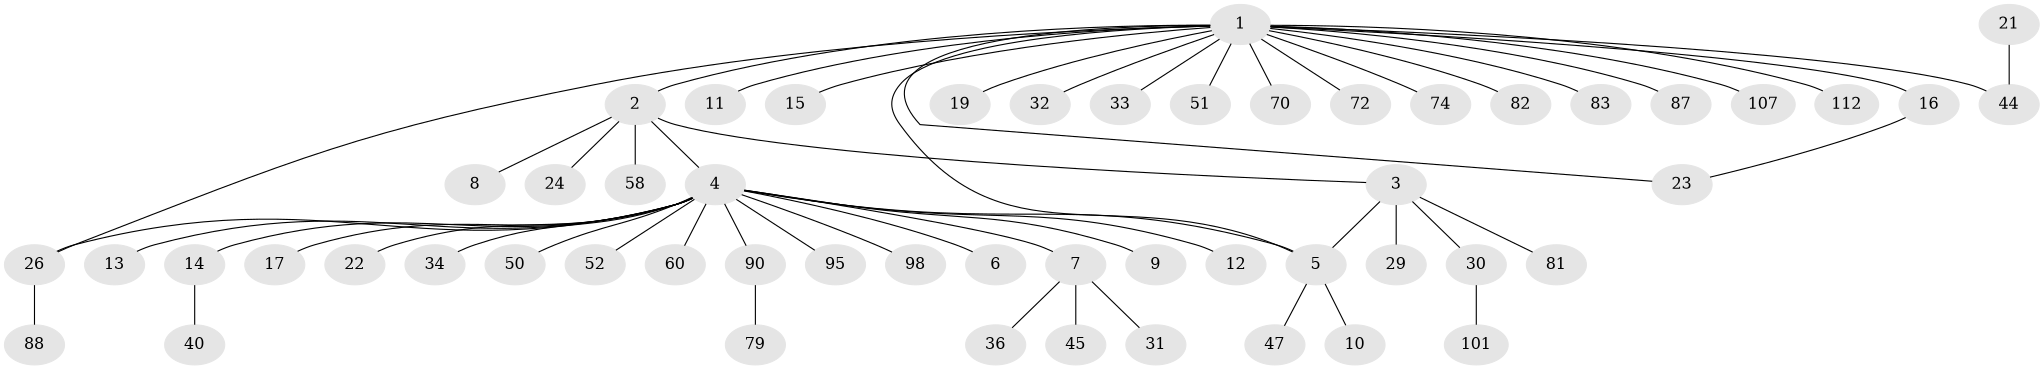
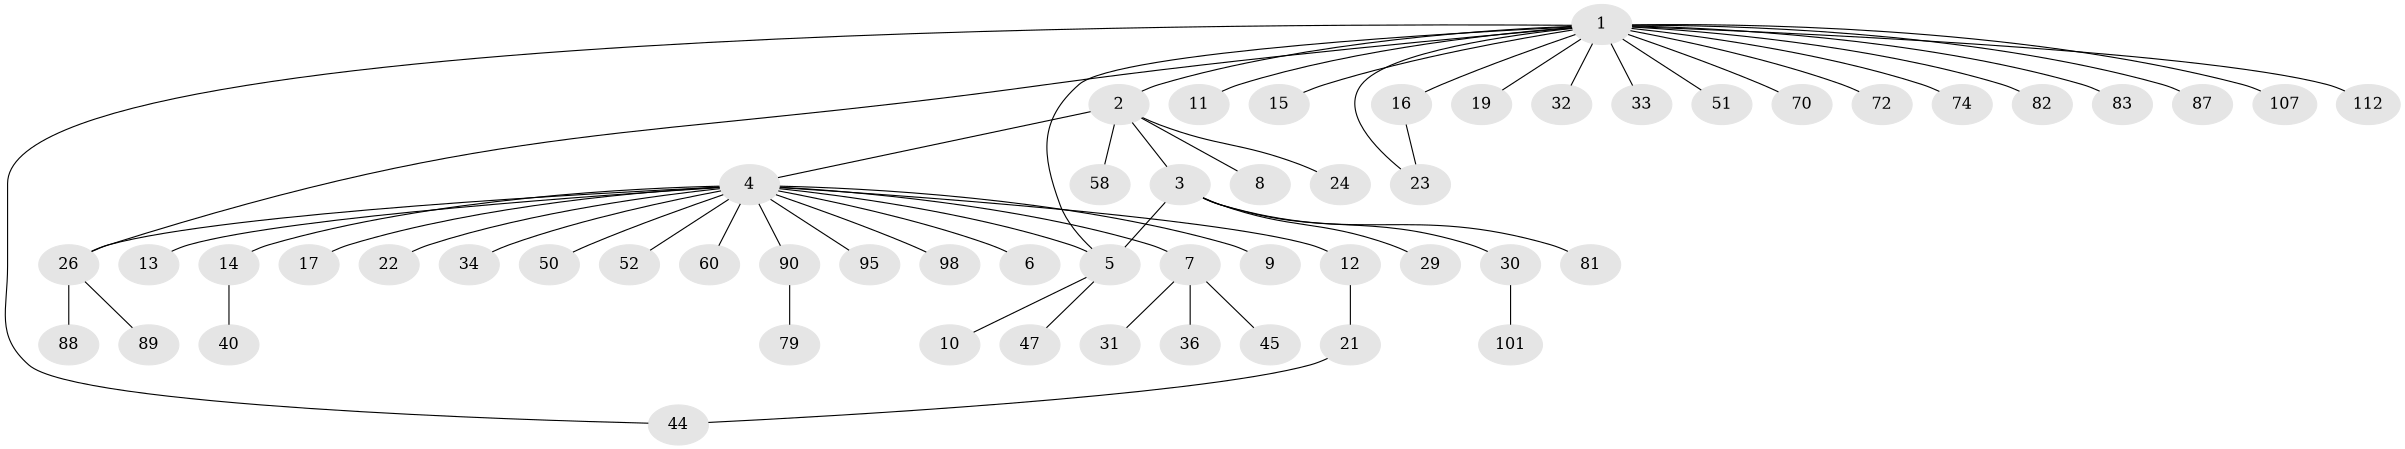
none -> (1350, 305)
none -> (149, 345)
